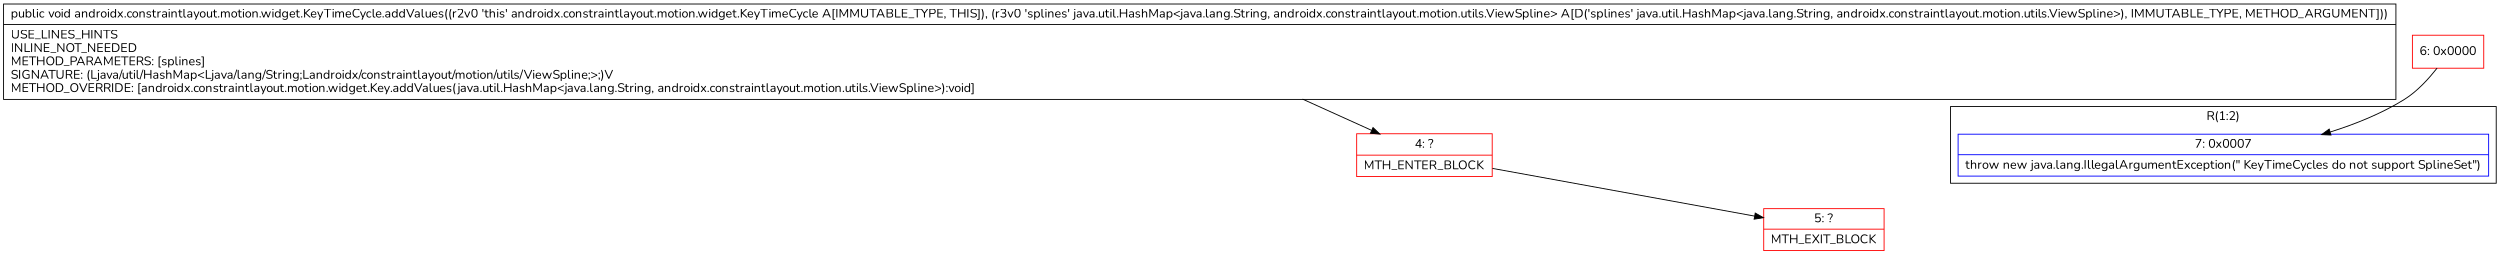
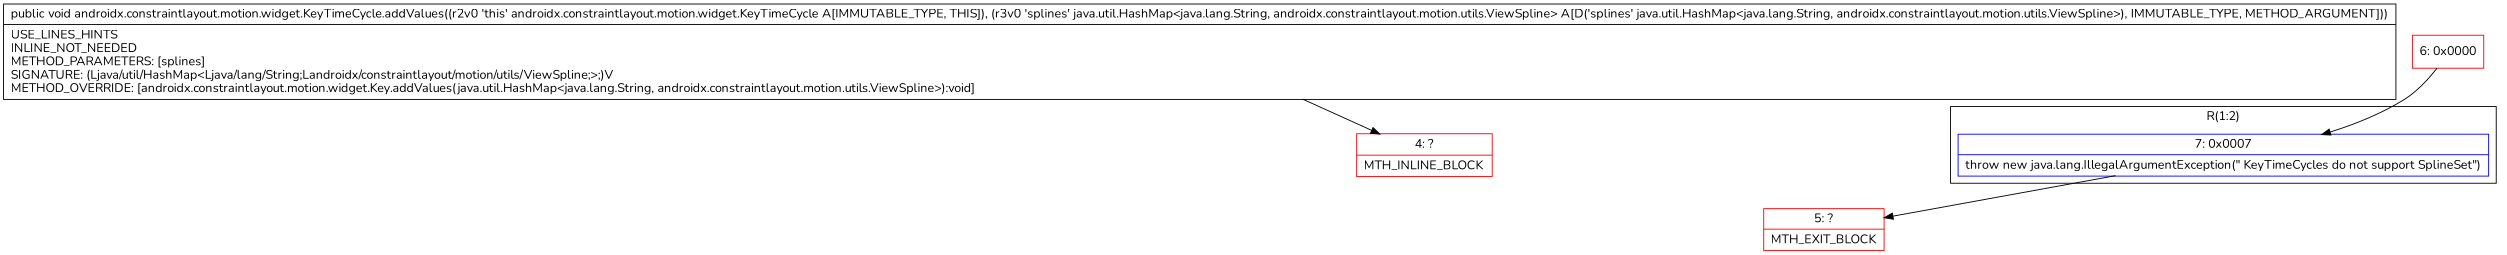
(1424, 165) -> (1424, 165)
(1623, 192) -> (2004, 196)
